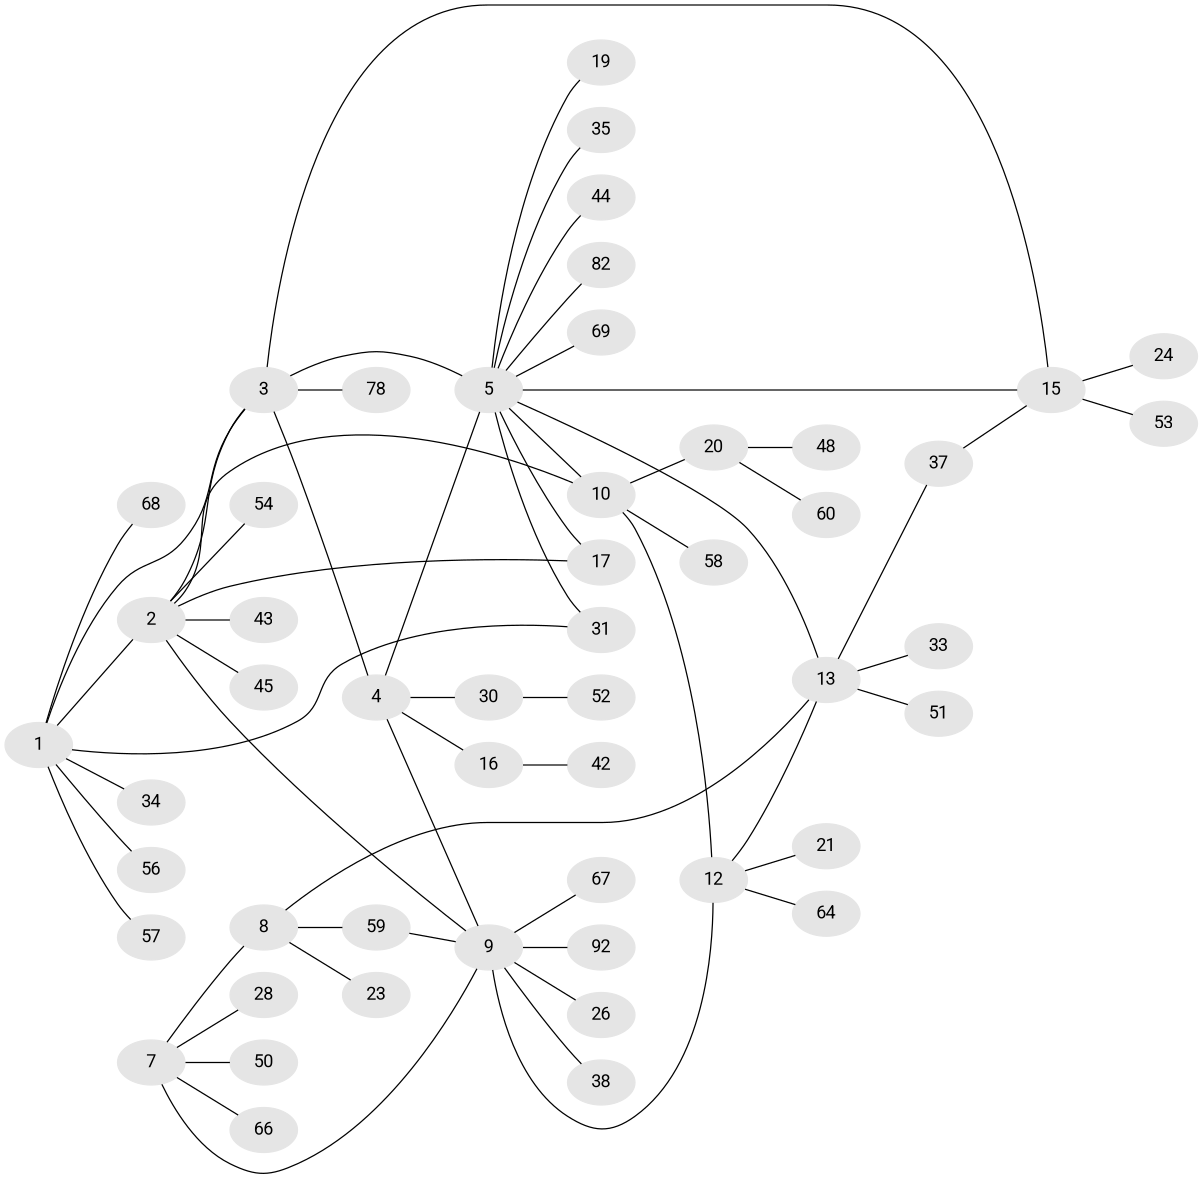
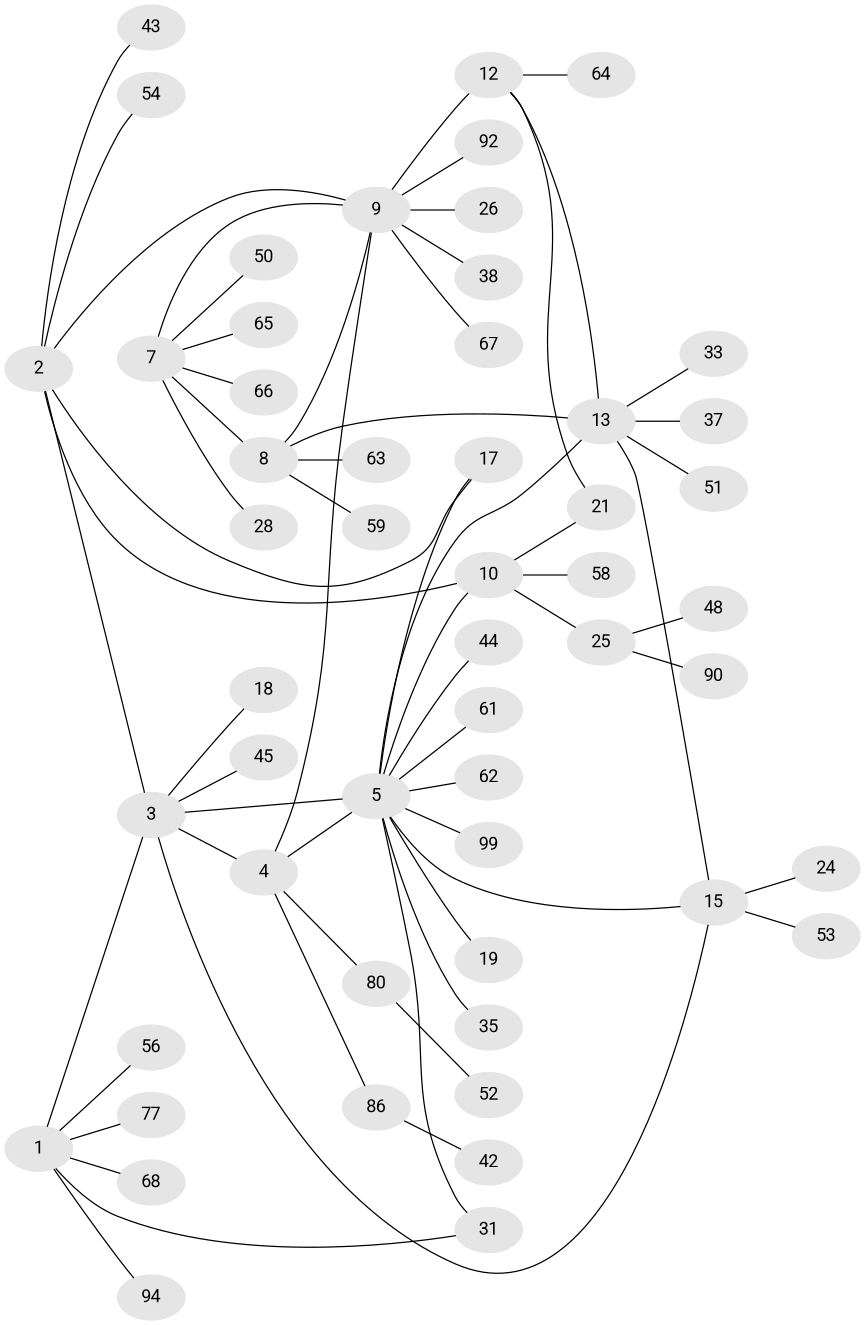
(601, 265) -> (489, 778)
none -> (264, 325)
(601, 332) -> (489, 845)
(376, 390) -> (264, 690)
(995, 427) -> (668, 647)
(714, 448) -> (601, 642)
(826, 515) -> (714, 676)
(208, 654) -> (208, 786)
(688, 679) -> (545, 541)
(95, 682) -> none
(489, 698) -> (376, 984)
none -> (489, 710)
(489, 765) -> (376, 1108)
(151, 802) -> (151, 1298)
(151, 938) -> (151, 1115)
(433, 938) -> (338, 342)
(376, 995) -> (376, 460)
